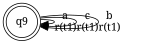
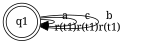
(22, 22) -> (22, 22)
